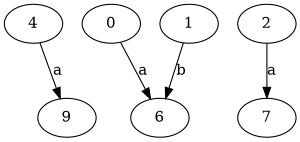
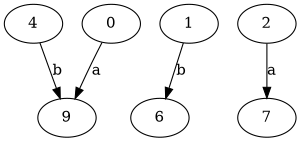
(133, 66) -> (91, 65)
(58, 71) -> (58, 71)
